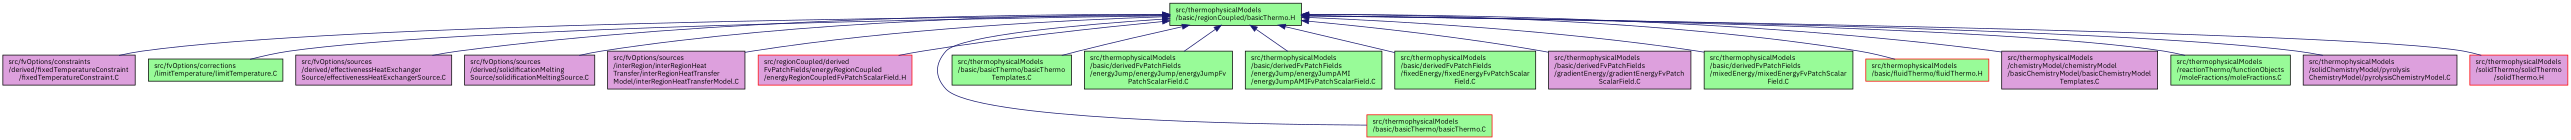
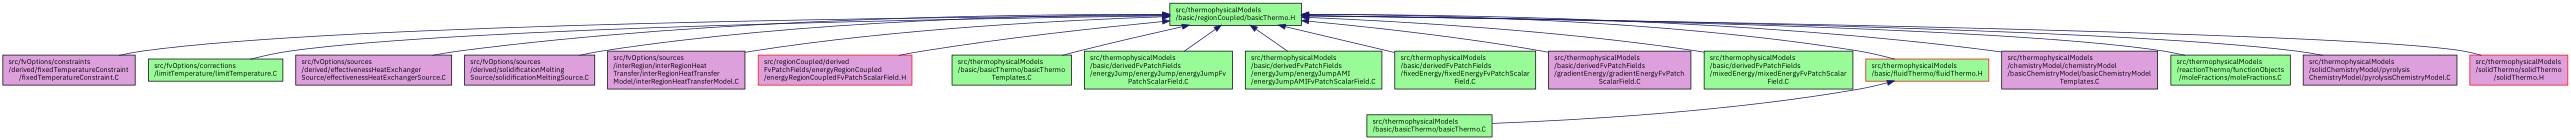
(1024, 109) -> (1691, 111)
(1429, 126) -> (1429, 126)
